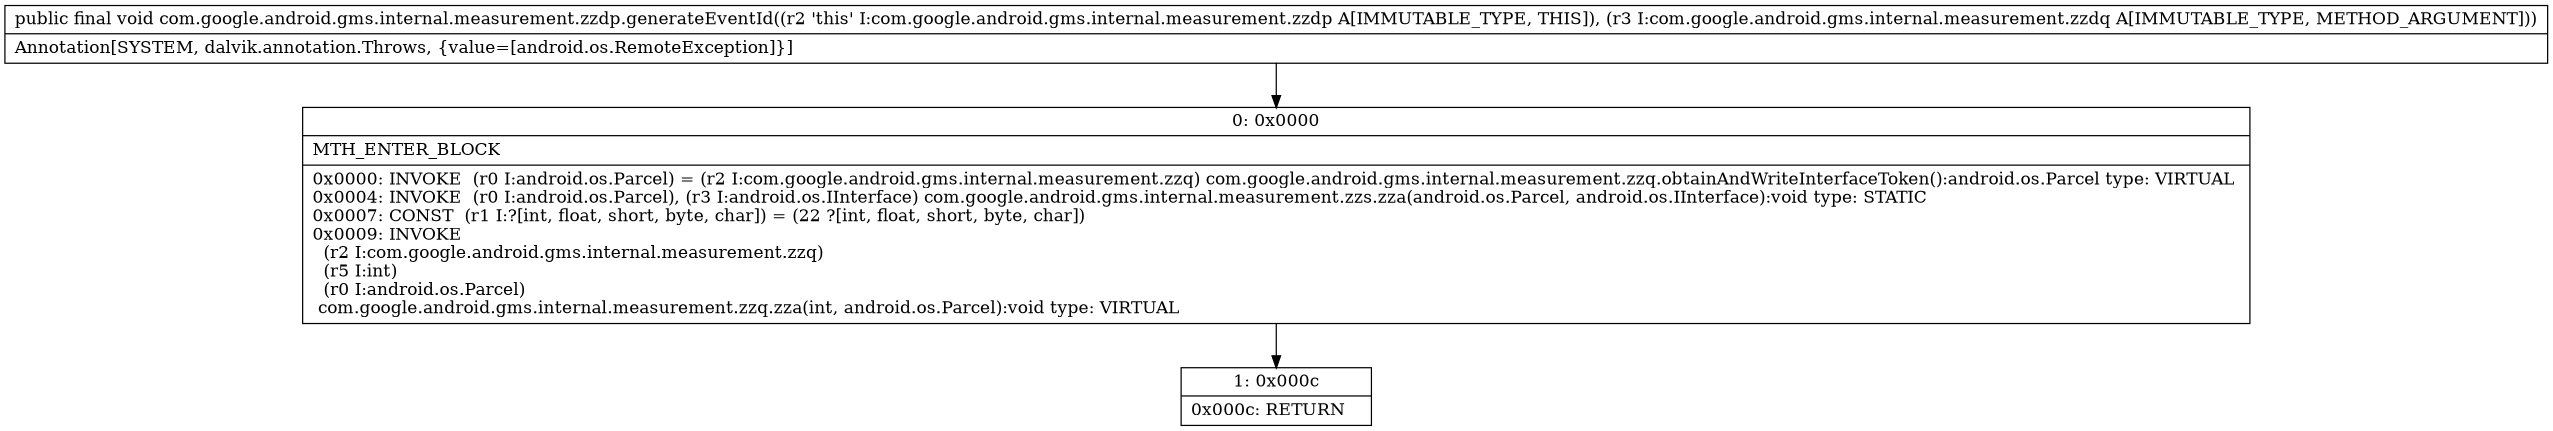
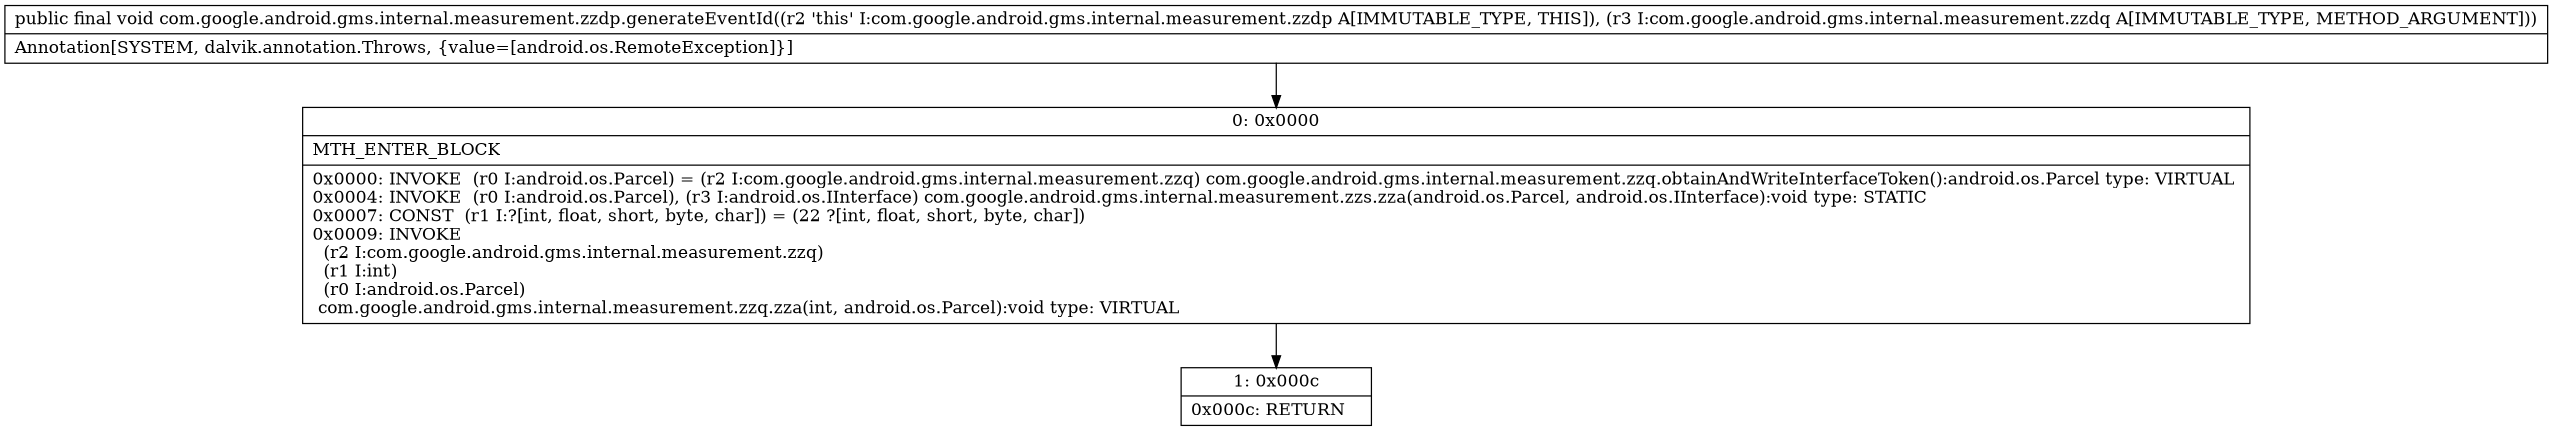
(355, 271) -> (355, 271)
